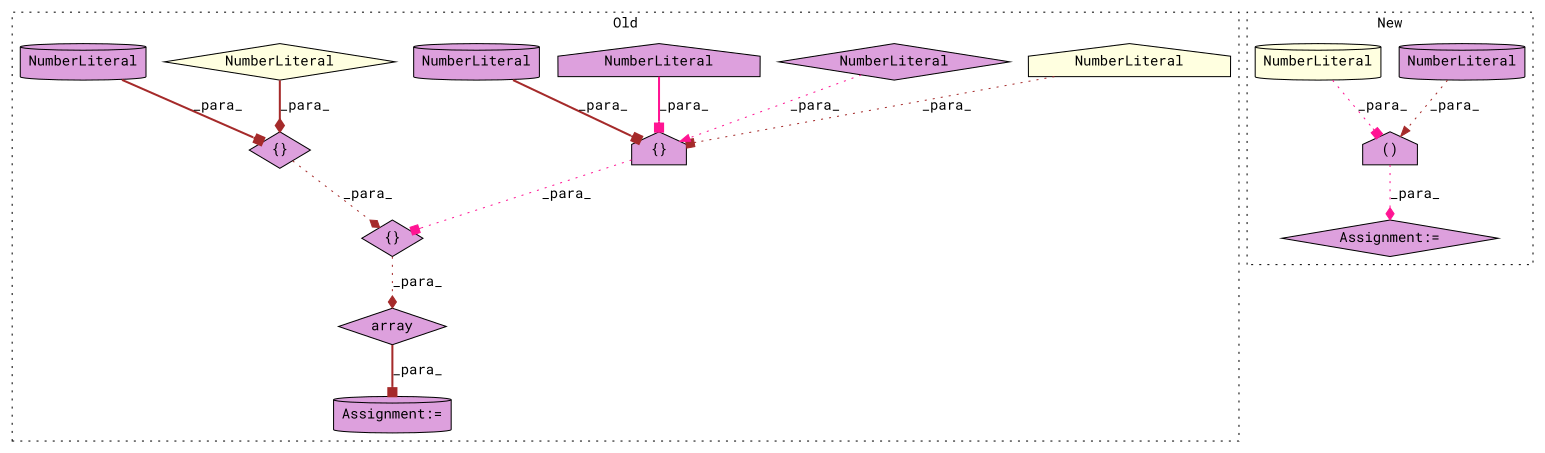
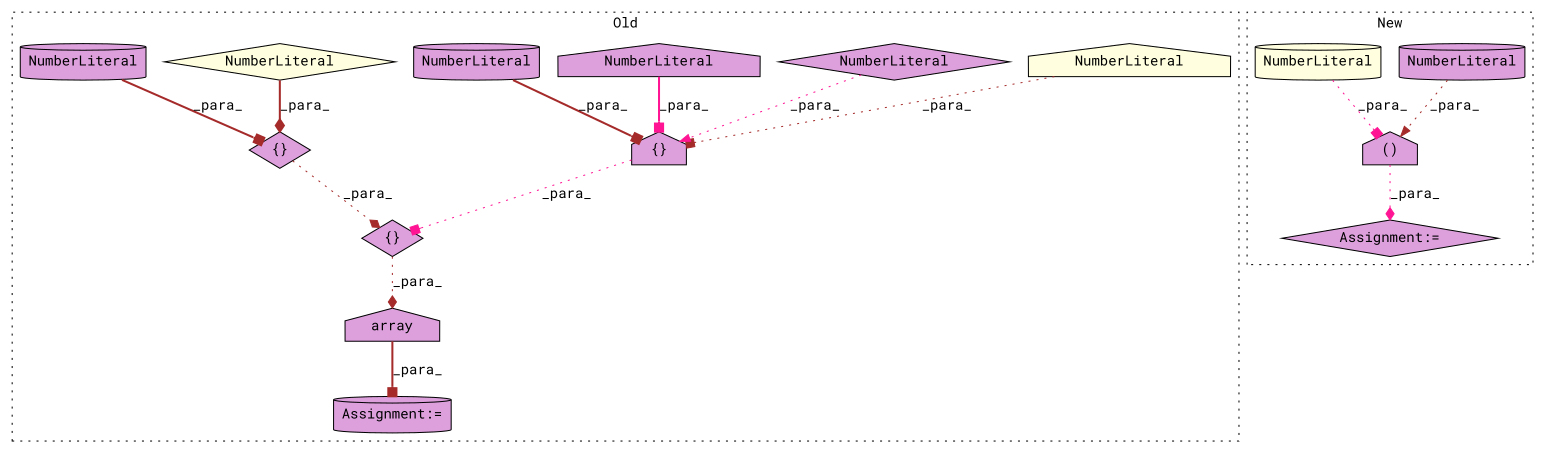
(392, 326) -> (392, 326)
